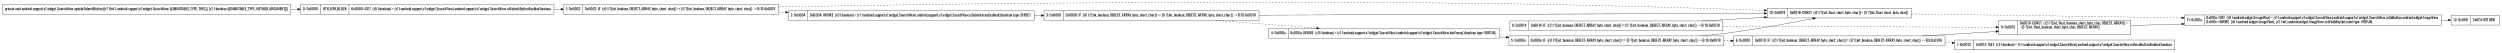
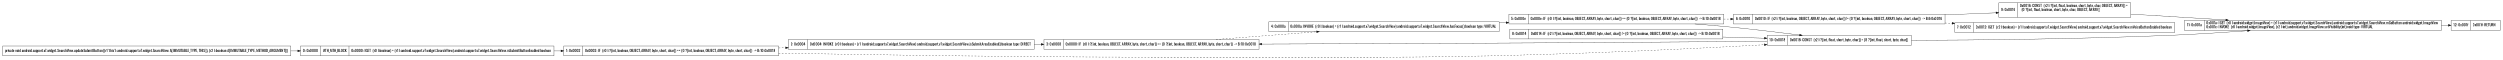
(1512, 14) -> (1514, 43)
(2047, 16) -> (2080, 38)
(2485, 20) -> (2485, 25)
(1859, 27) -> none
